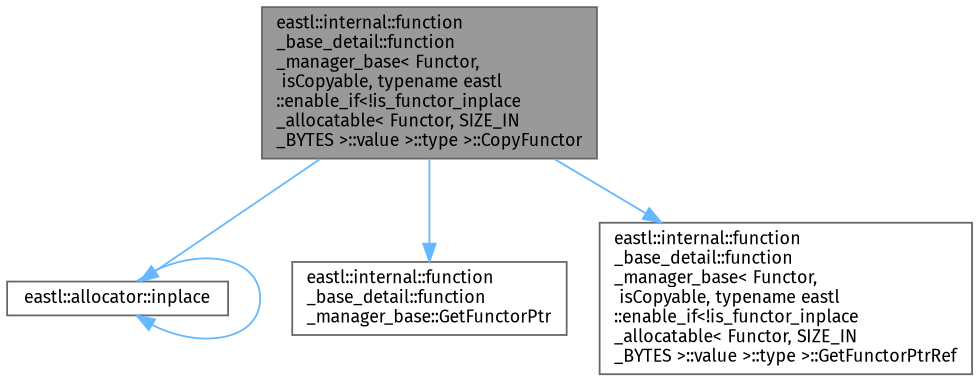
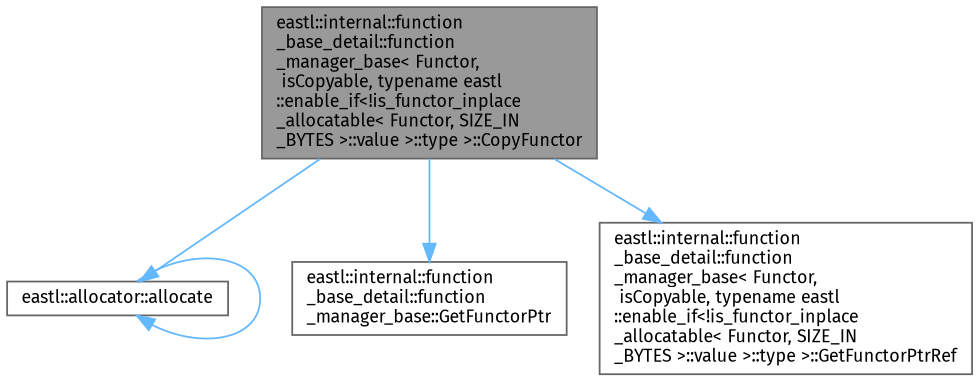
(118, 298) -> (118, 298)
